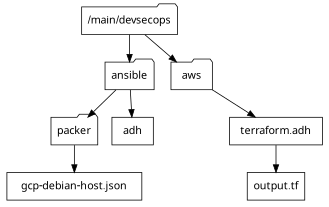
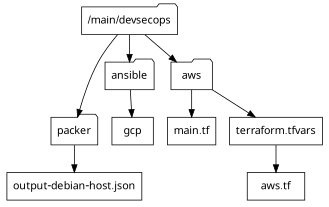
(105, 101) -> (94, 70)
(133, 131) -> (133, 131)
none -> (192, 131)
(276, 131) -> (276, 131)
(74, 186) -> (74, 186)
(276, 186) -> (276, 186)
